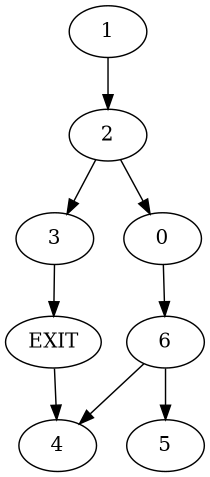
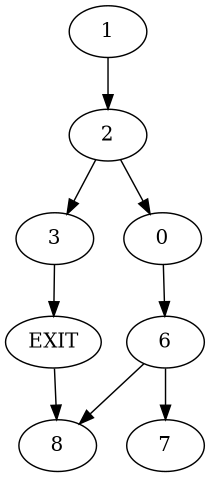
(58, 446) -> (58, 446)
(166, 446) -> (166, 446)
